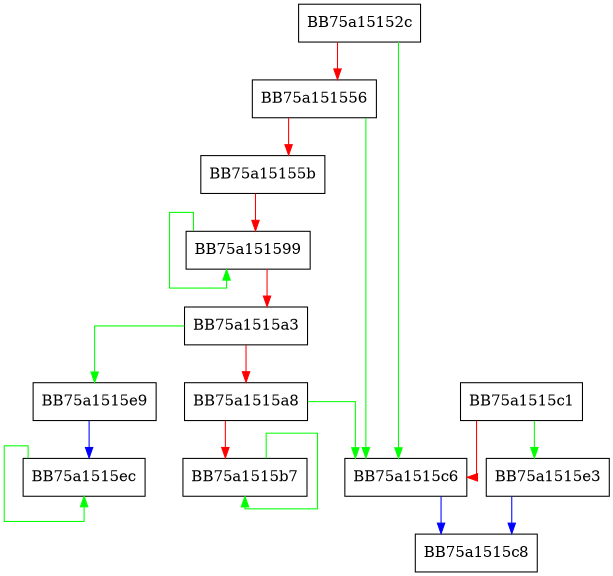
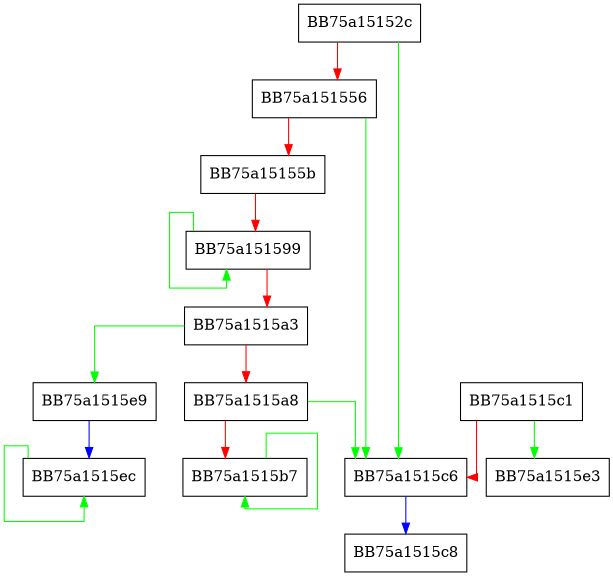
(512, 510) -> none
